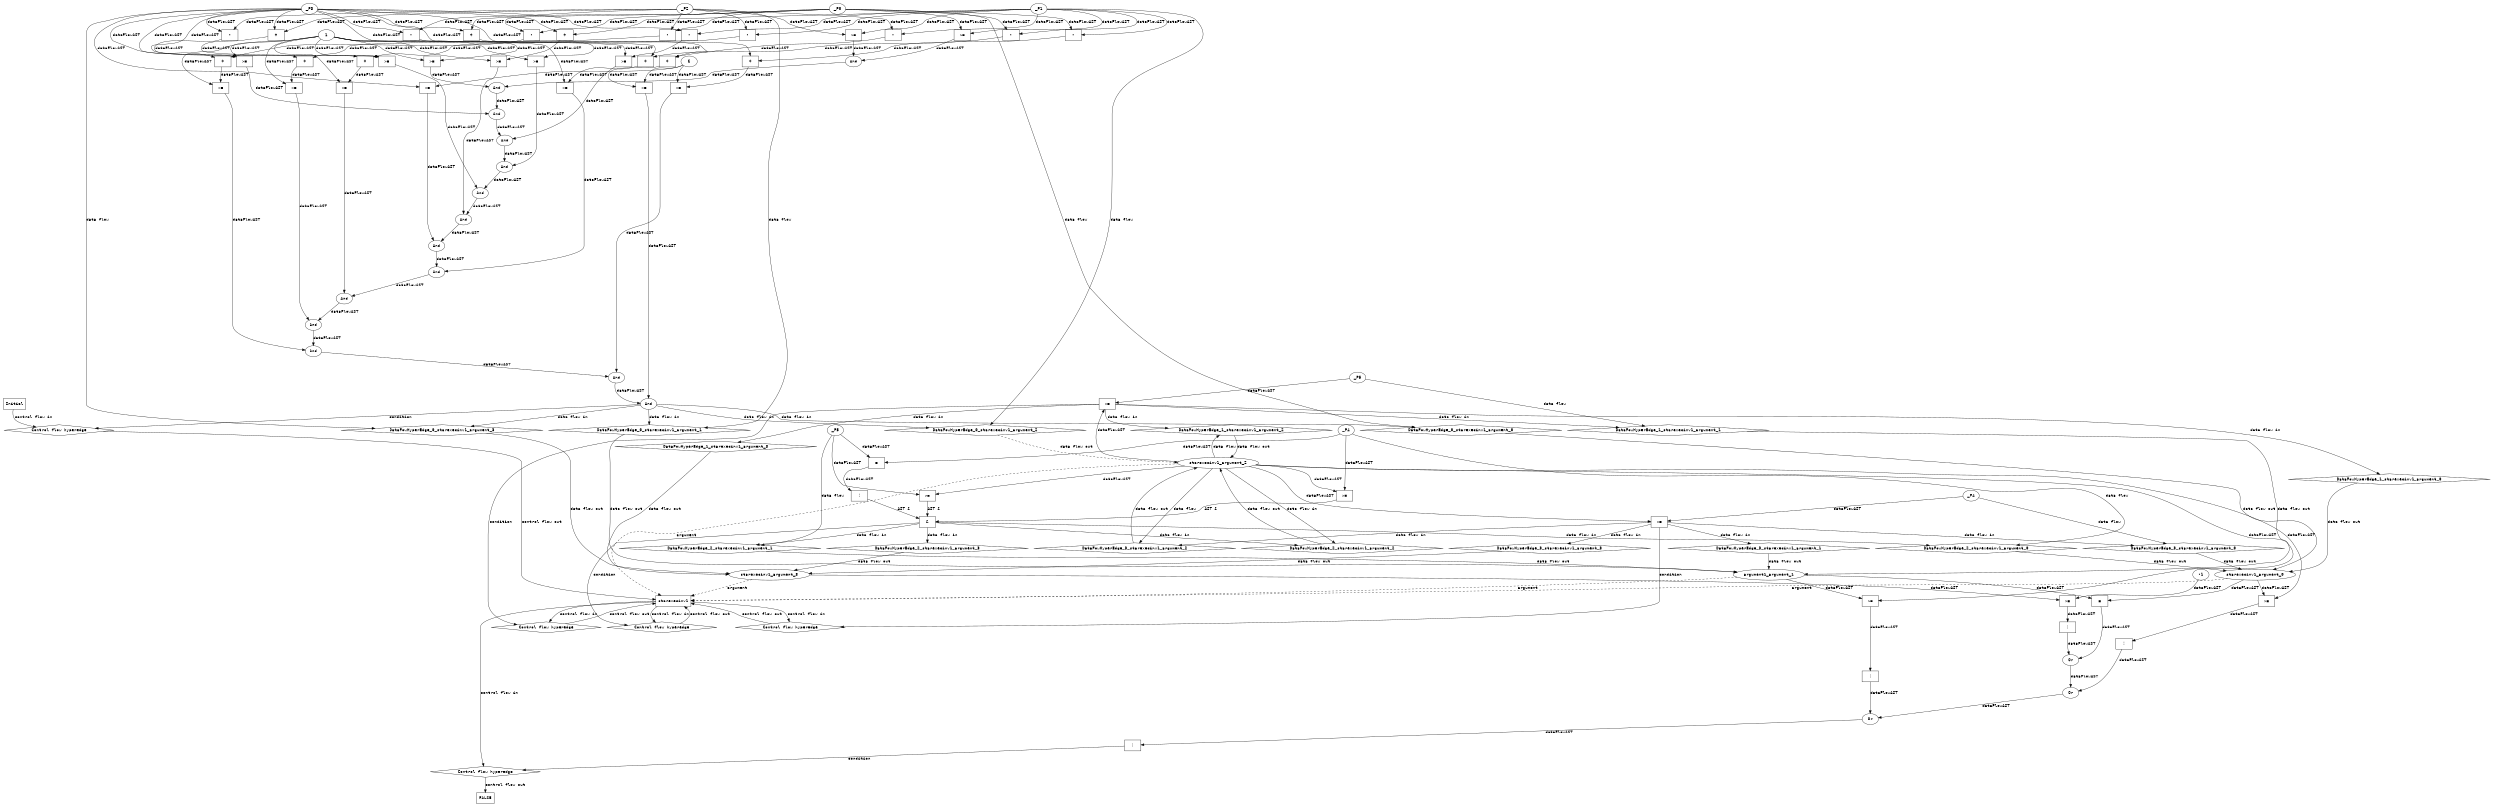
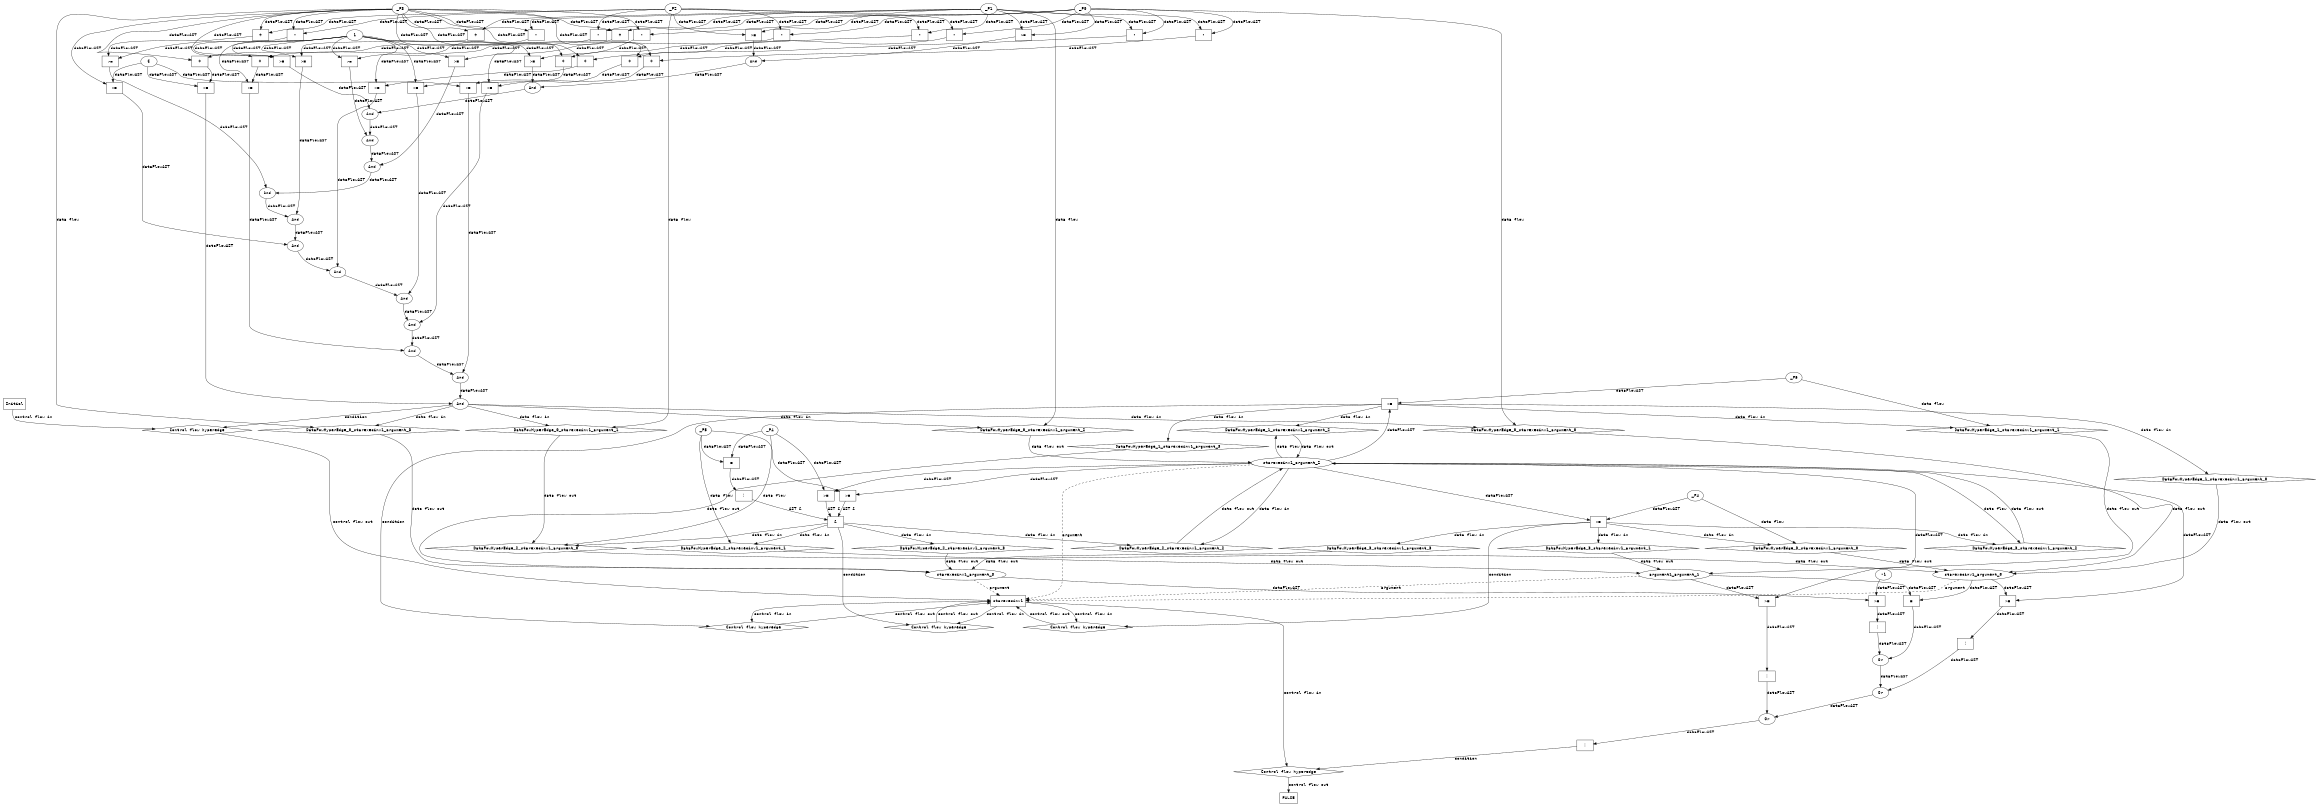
(1085, 456) -> (1131, 460)
(1142, 567) -> (544, 487)
